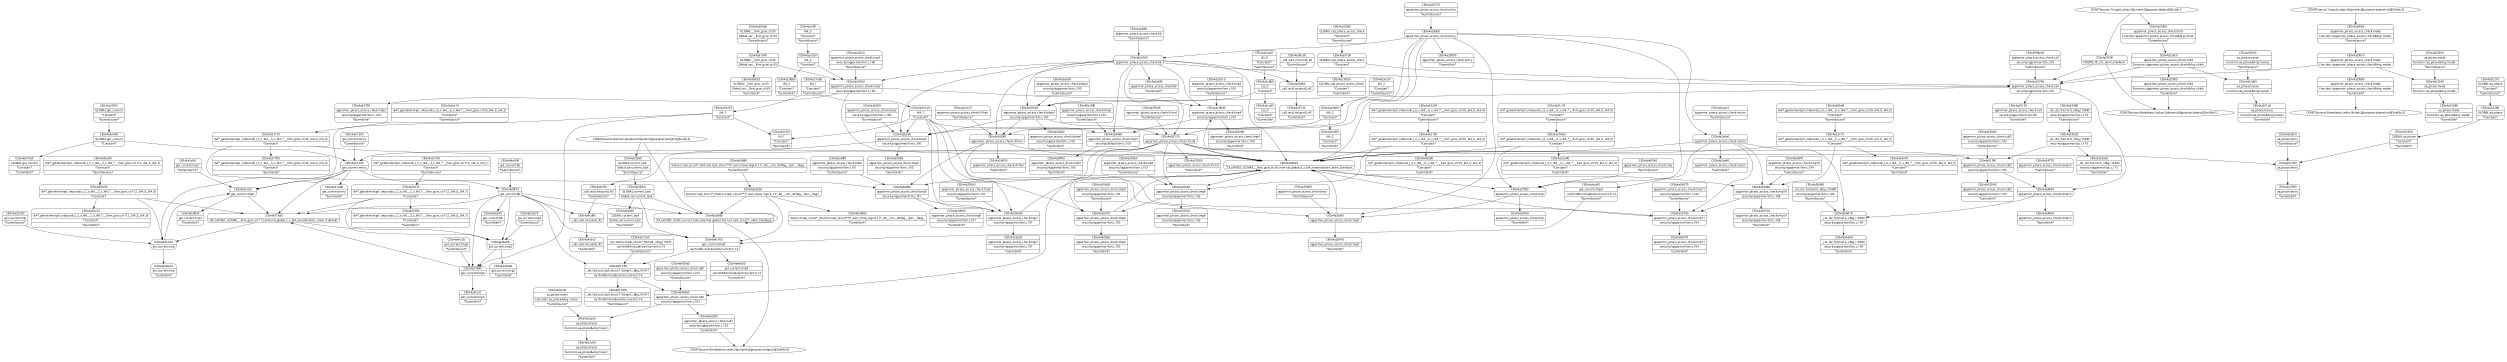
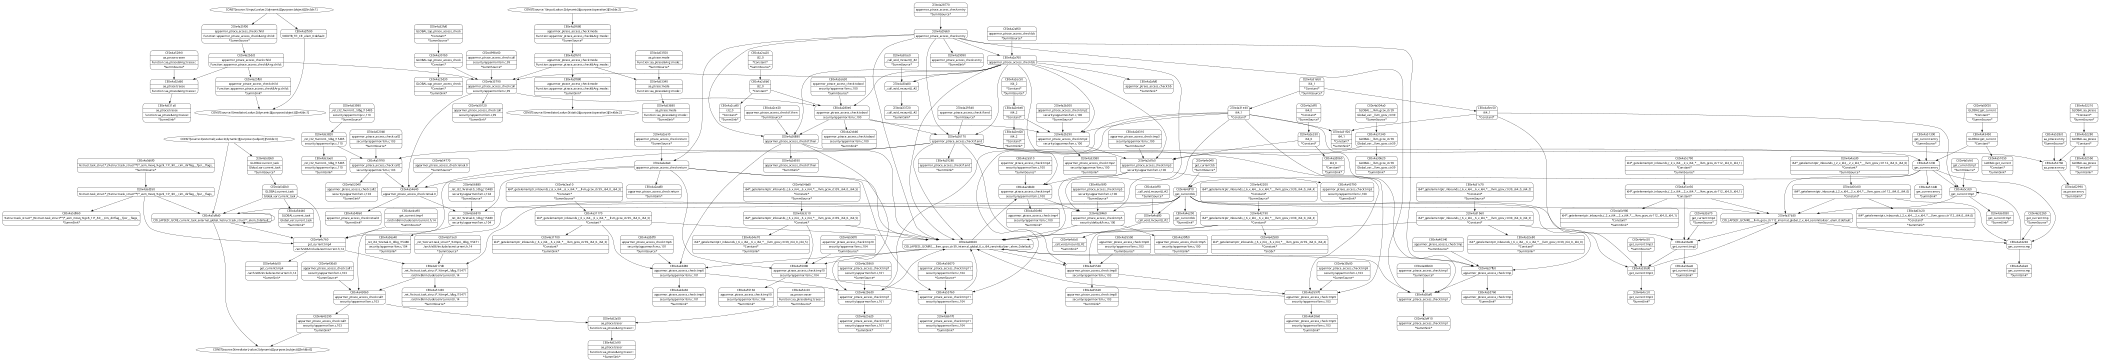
(2074, 72) -> none
(773, 149) -> (1112, 154)
(2346, 152) -> (2069, 153)
(1424, 172) -> (1270, 251)
(1672, 178) -> (530, 172)
